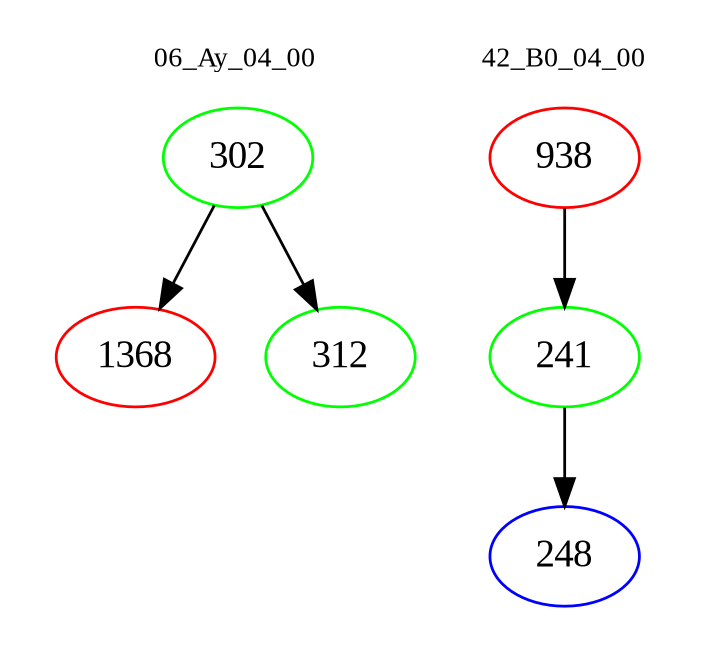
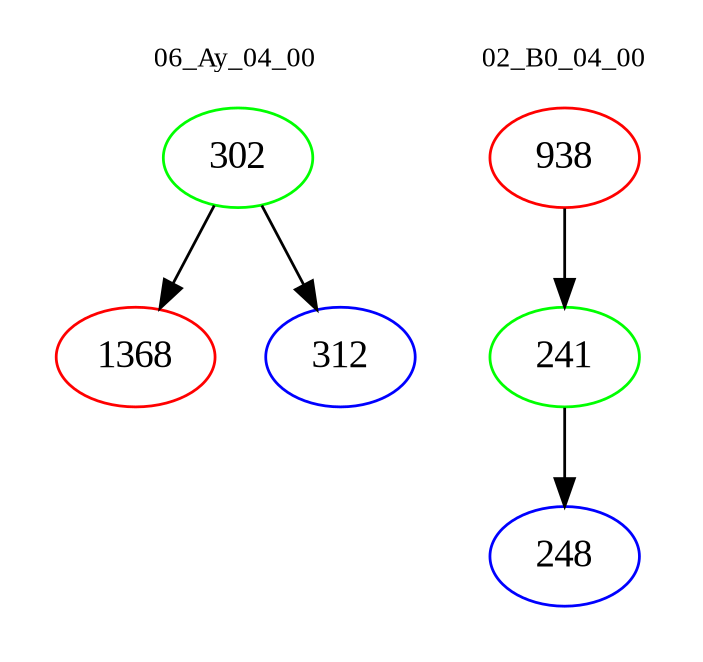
(565, 60) -> (565, 60)
(340, 357) -> (340, 357)
